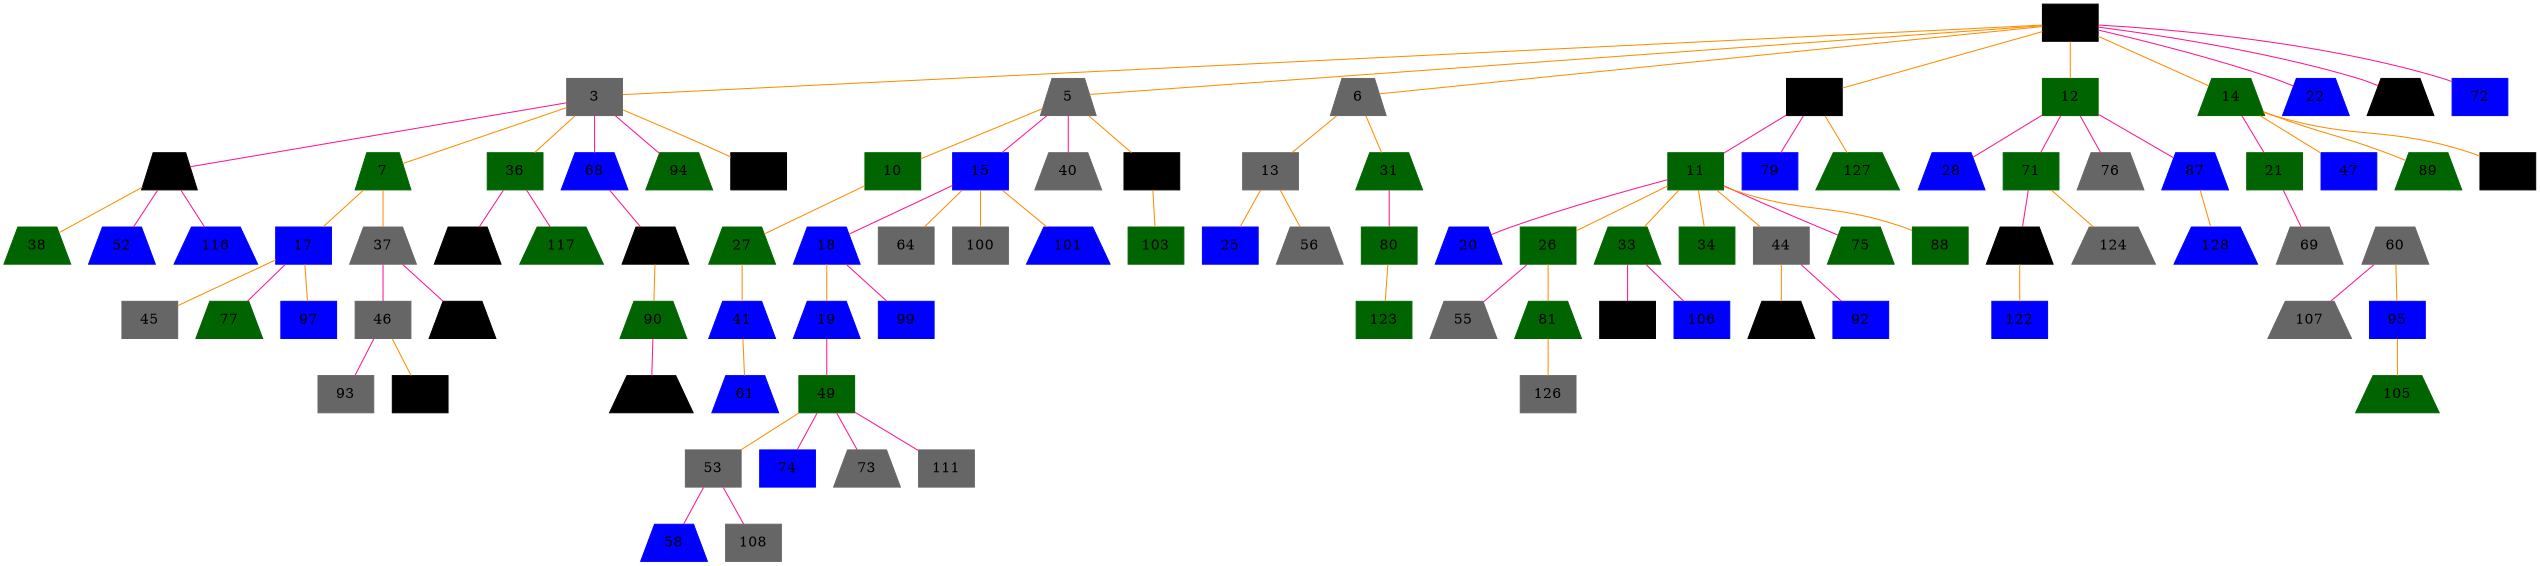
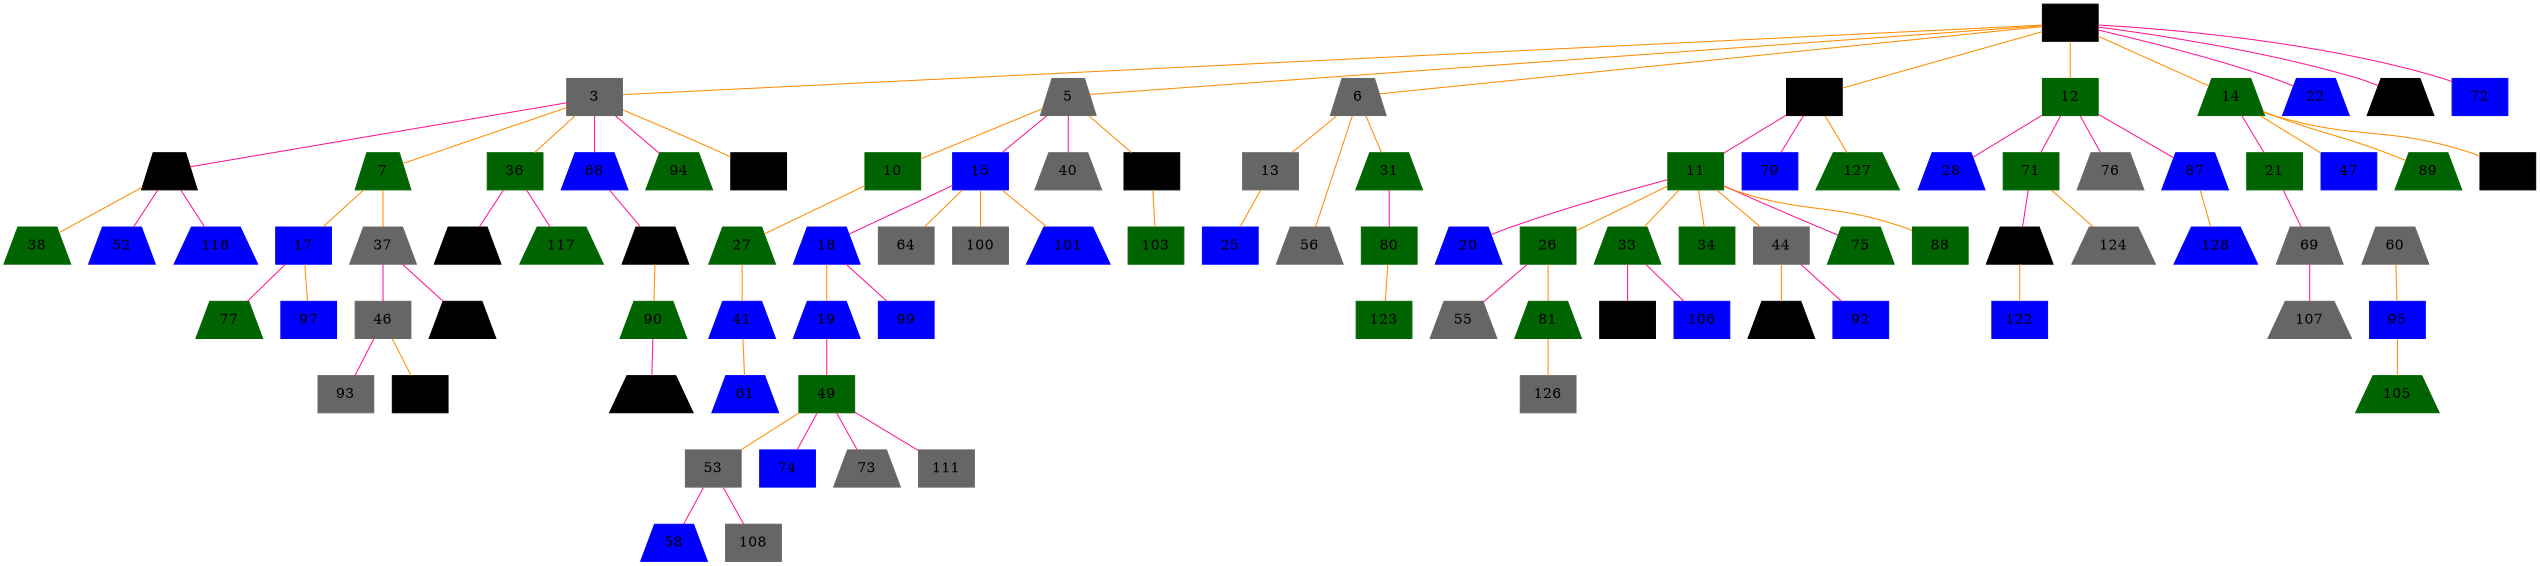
(1290, 209) -> (1334, 171)
(2352, 283) -> (2310, 283)
(150, 320) -> none
